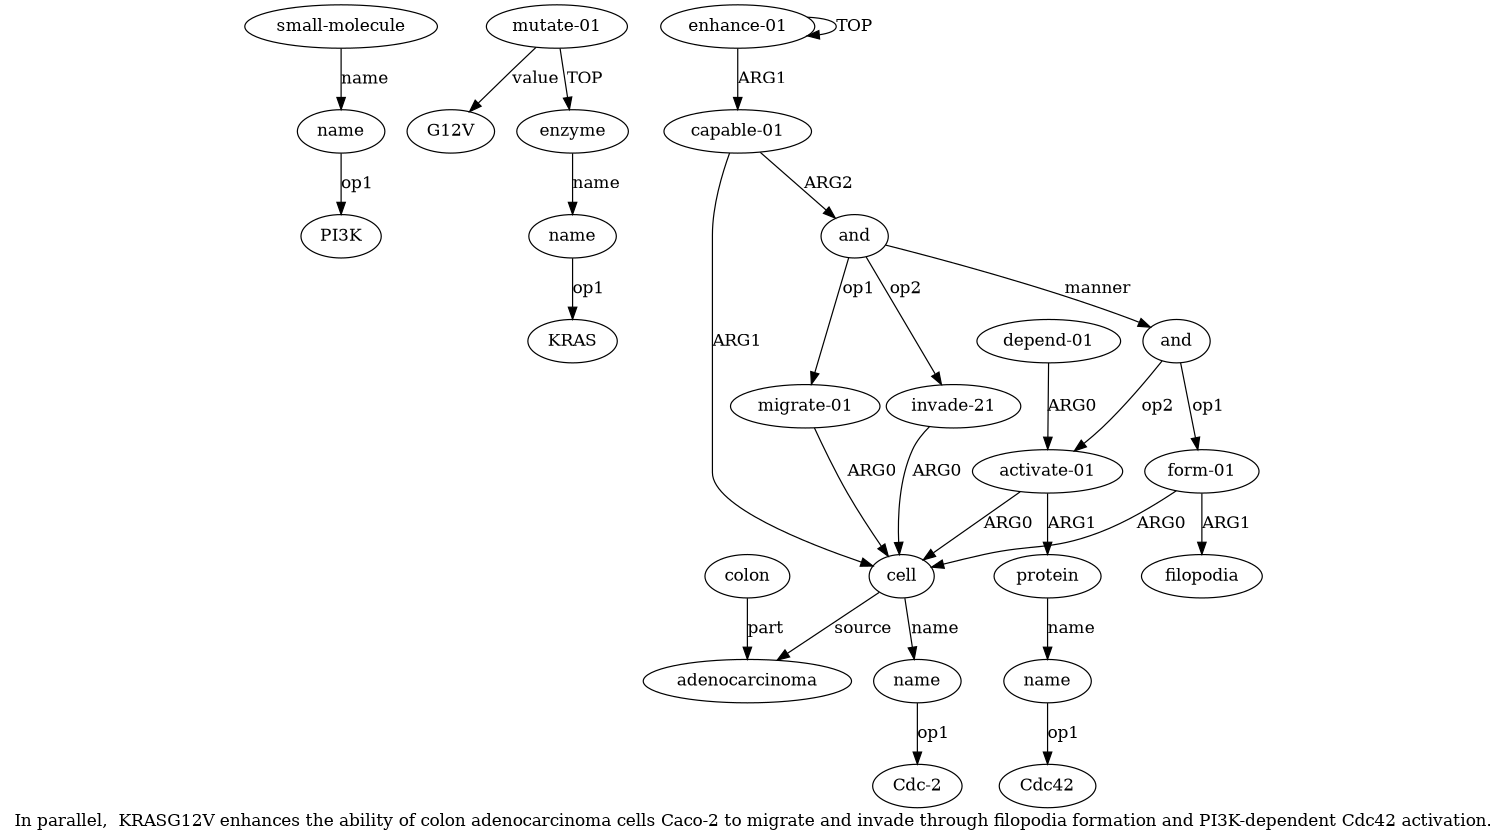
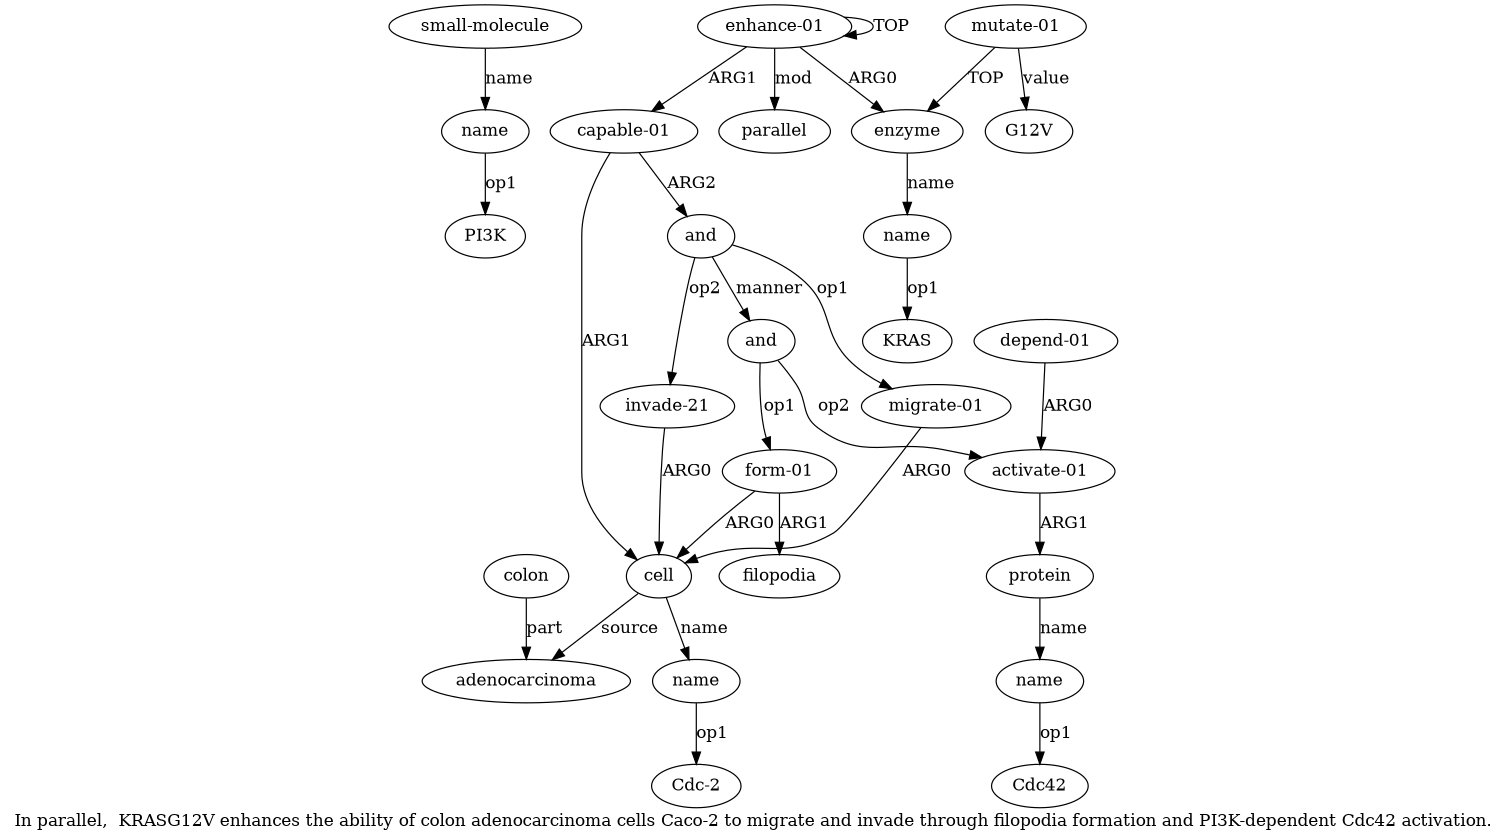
none -> (837, 76)
none -> (775, 131)
(977, 522) -> none
